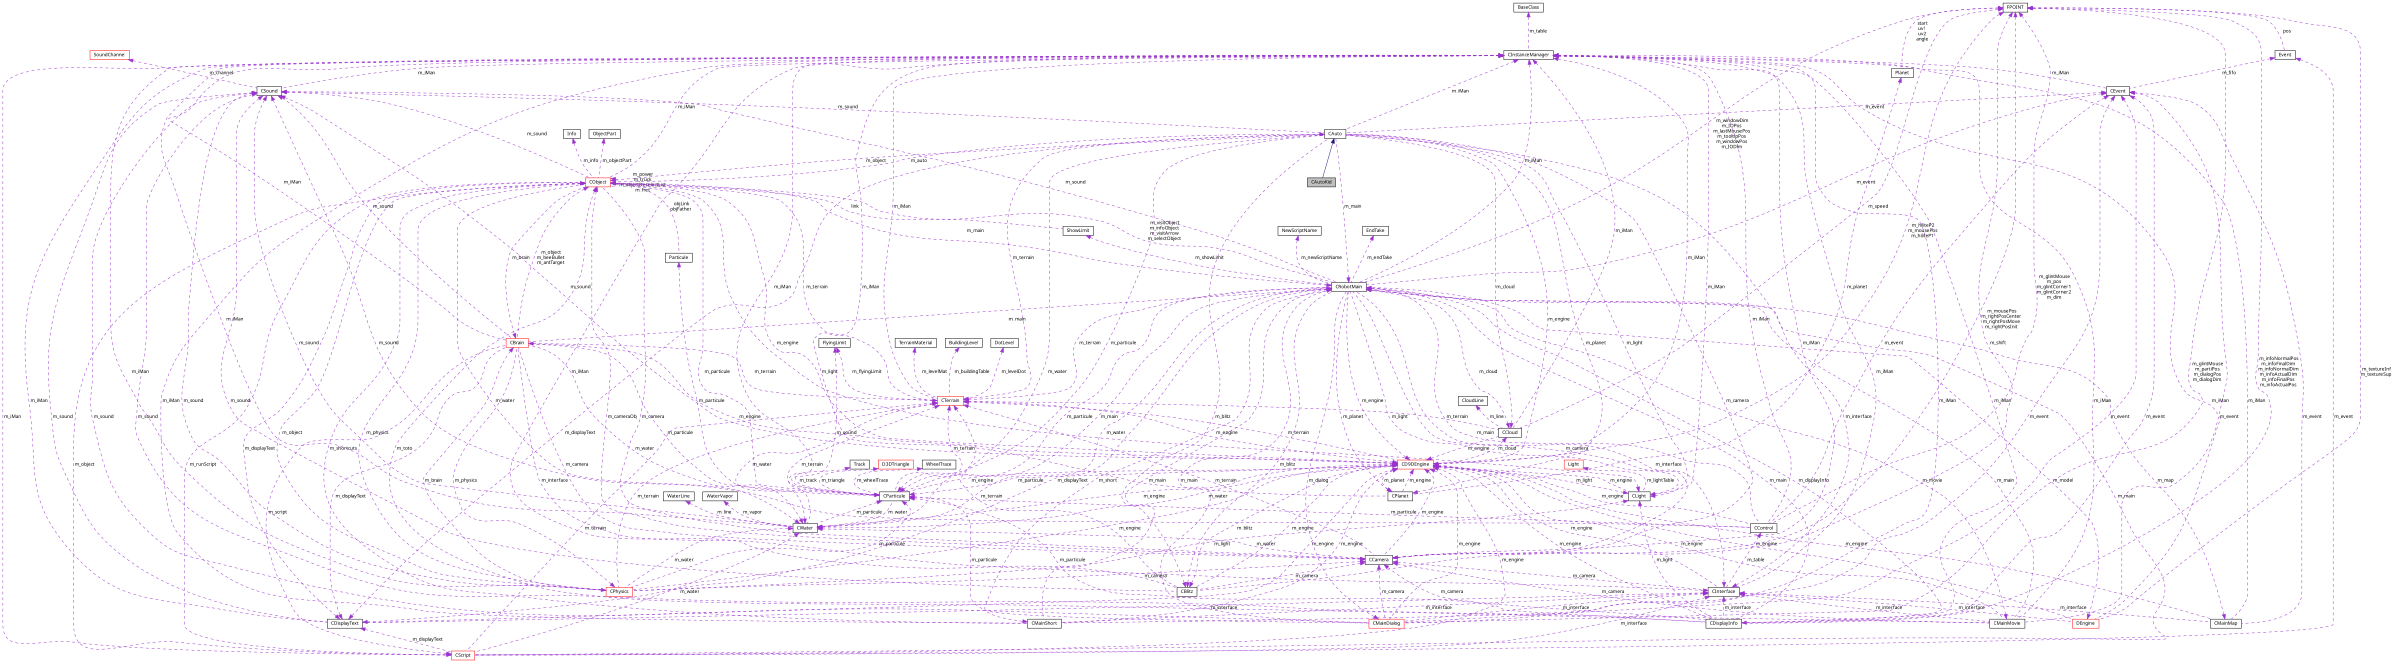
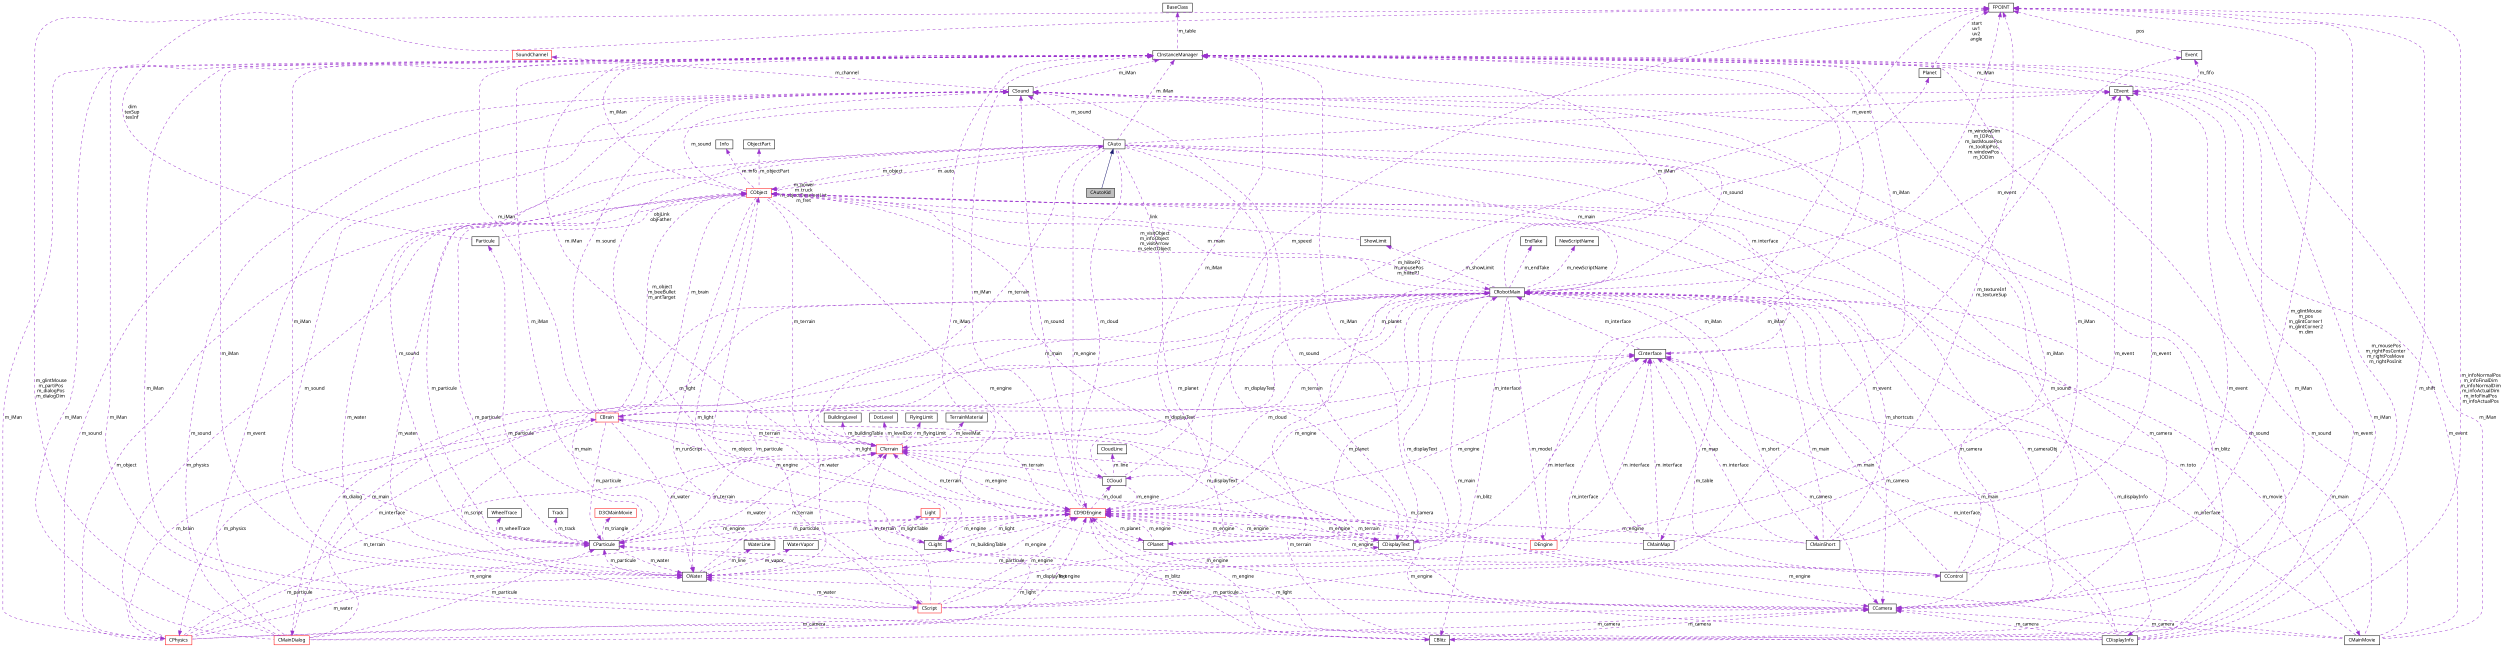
none -> (837, 34)
(1620, 454) -> (1581, 324)
(896, 465) -> (616, 513)
(826, 467) -> (555, 194)
(1218, 496) -> (988, 545)
